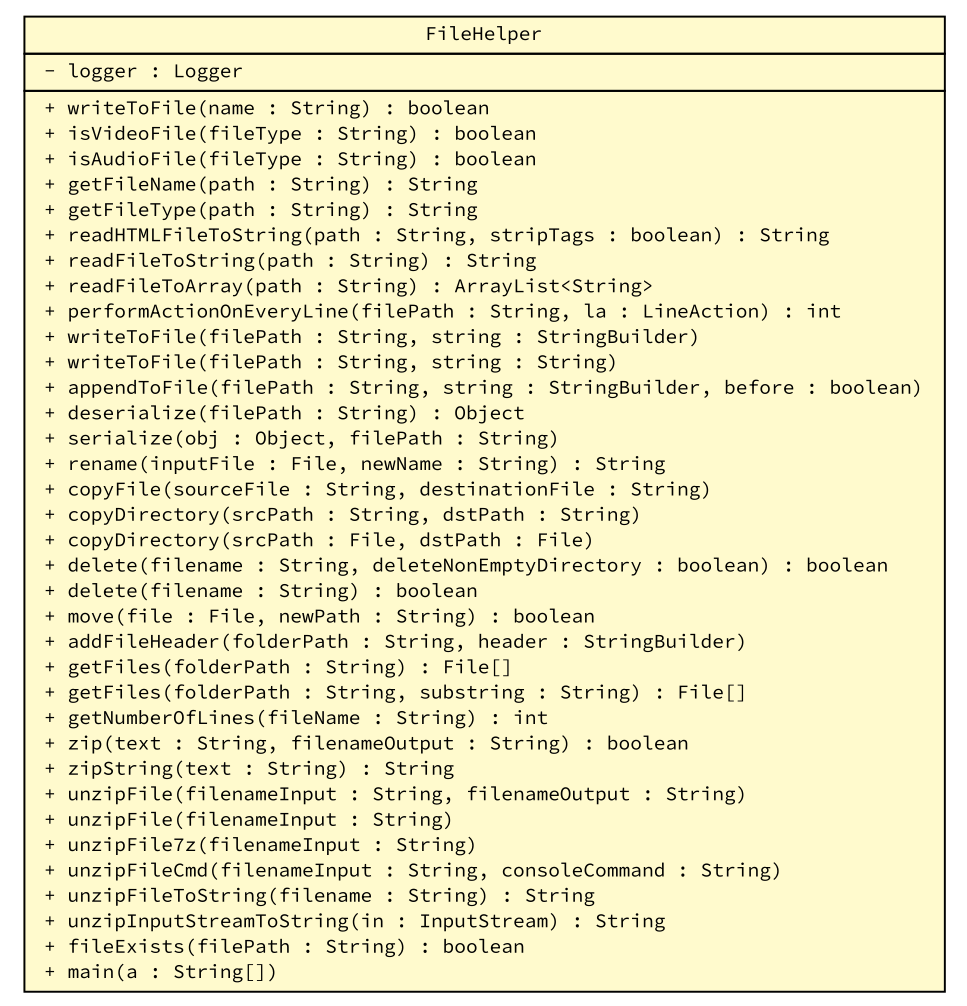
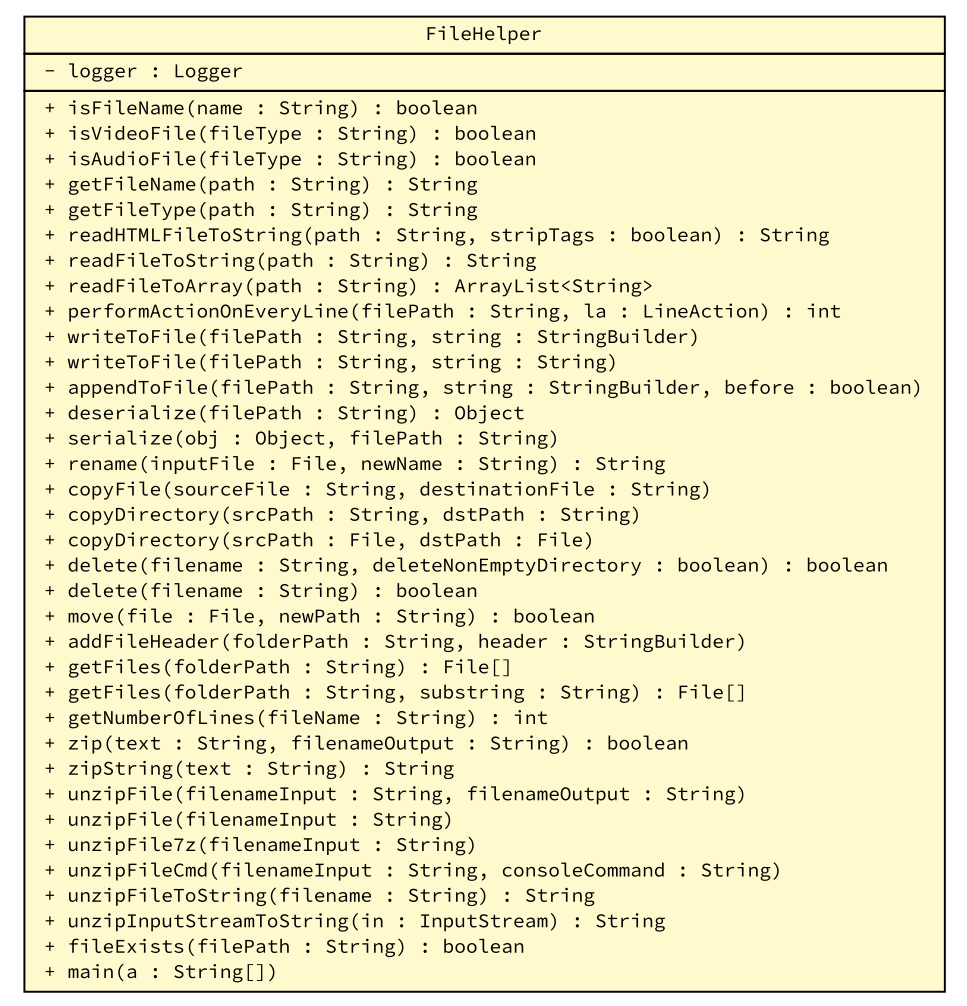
(268, 108) -> (262, 108)
